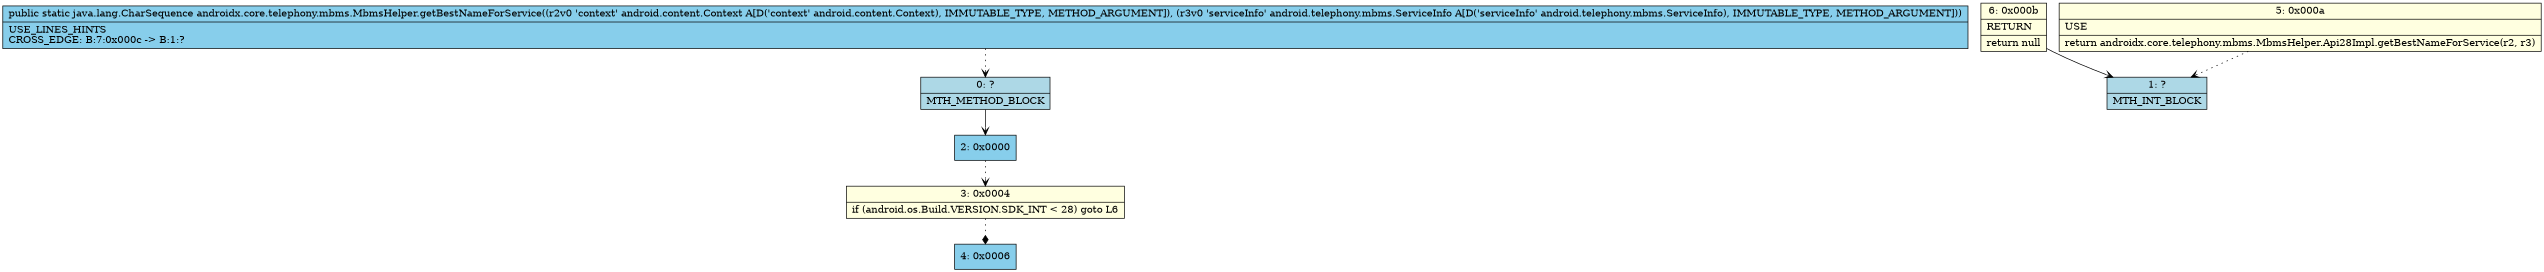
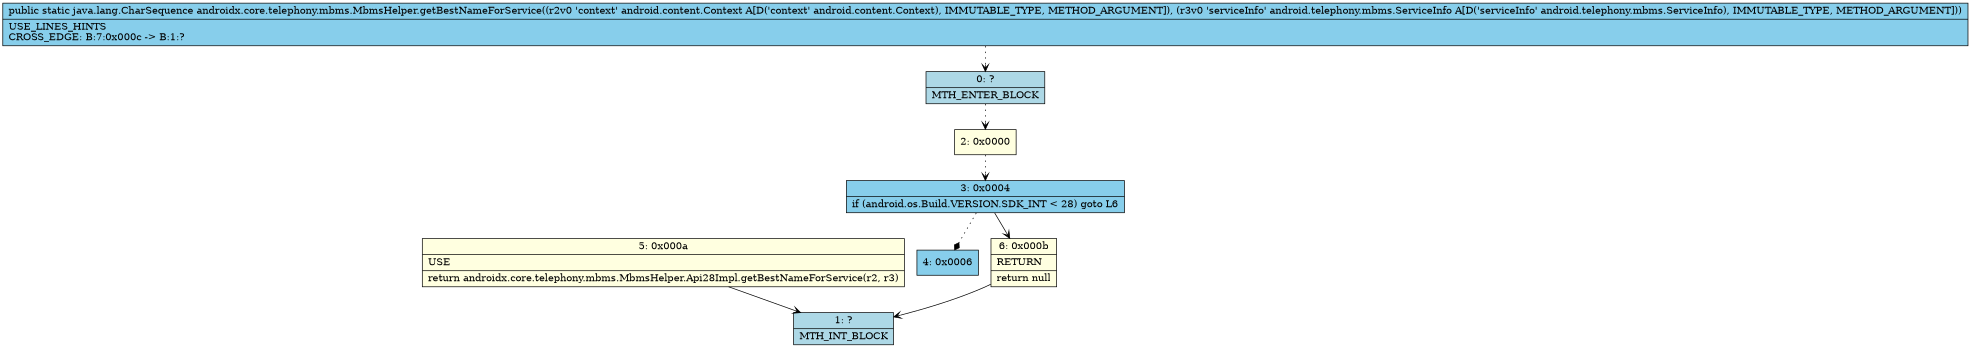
(2223, 63) -> (761, 299)
(985, 101) -> (985, 95)
(985, 119) -> (985, 113)
(985, 148) -> (985, 142)
(985, 202) -> (985, 197)
none -> (1000, 223)
